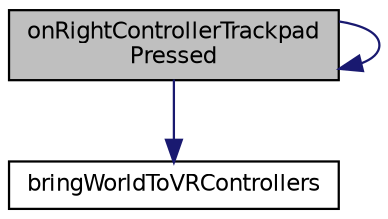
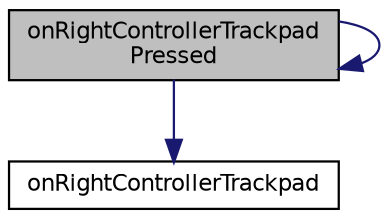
(174, 185) -> (174, 185)
